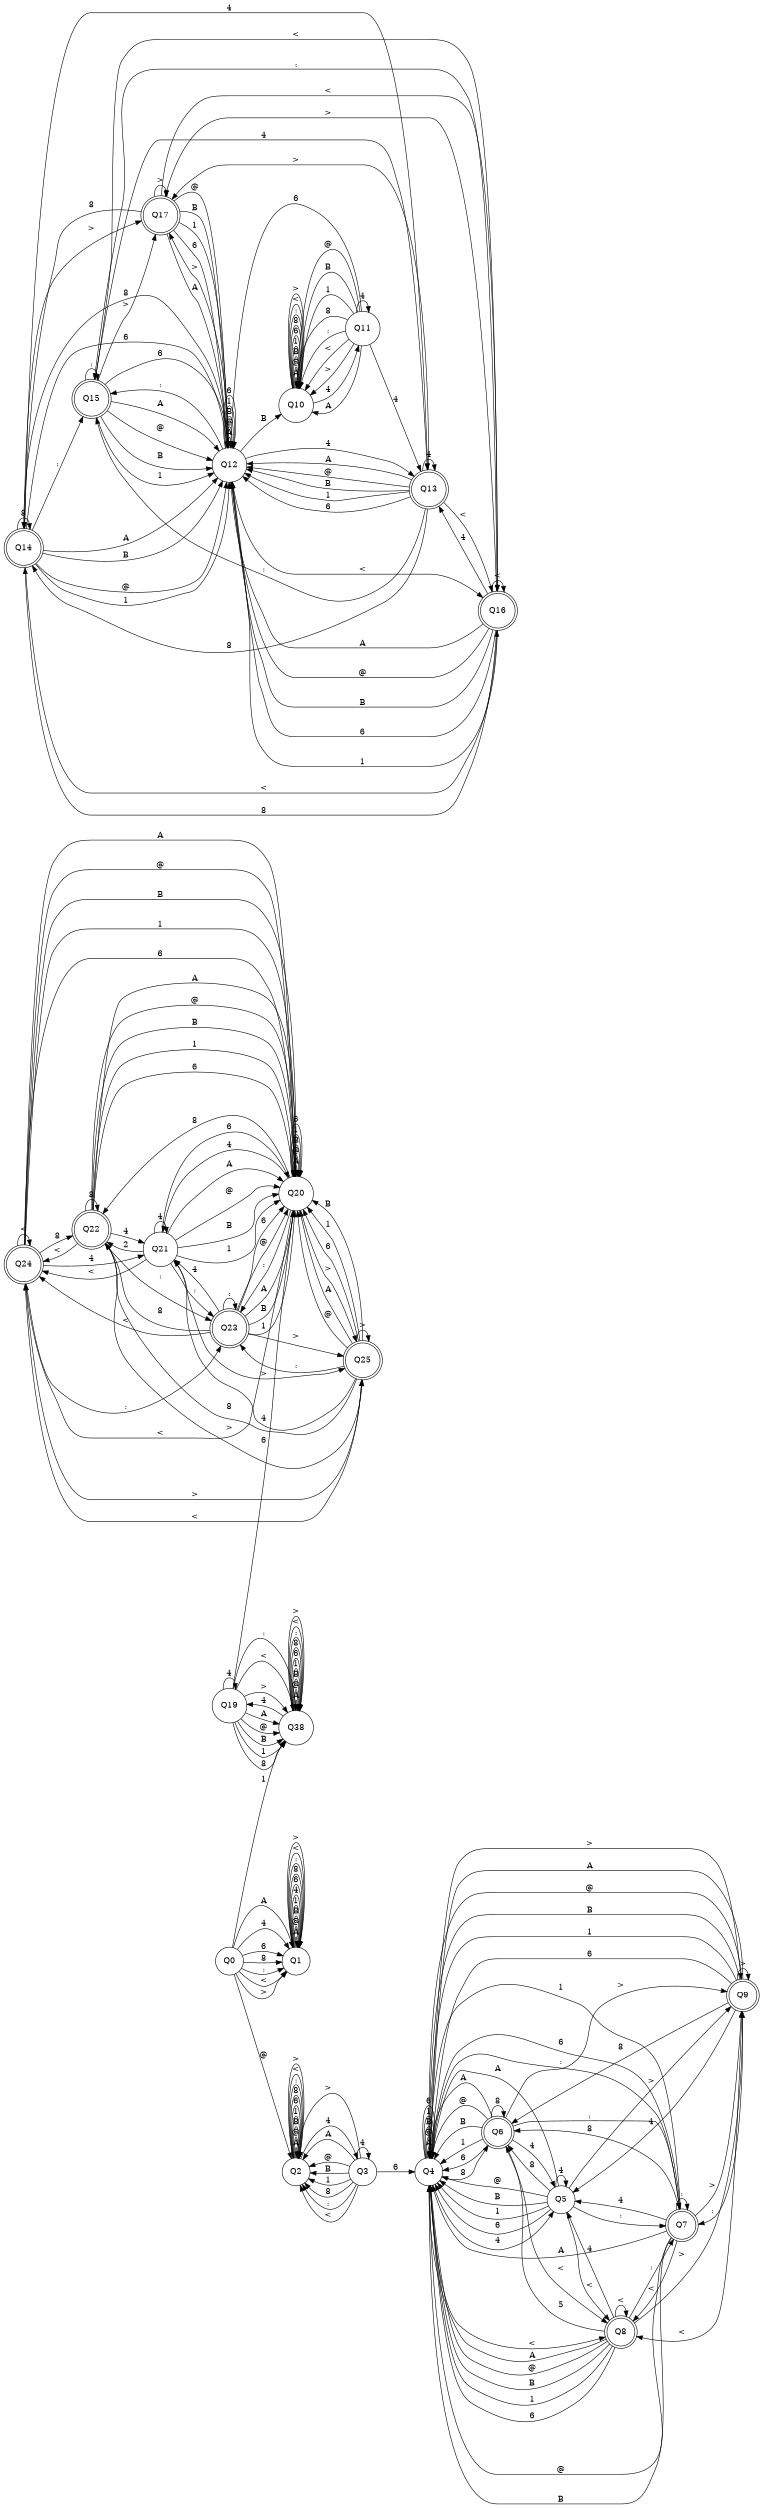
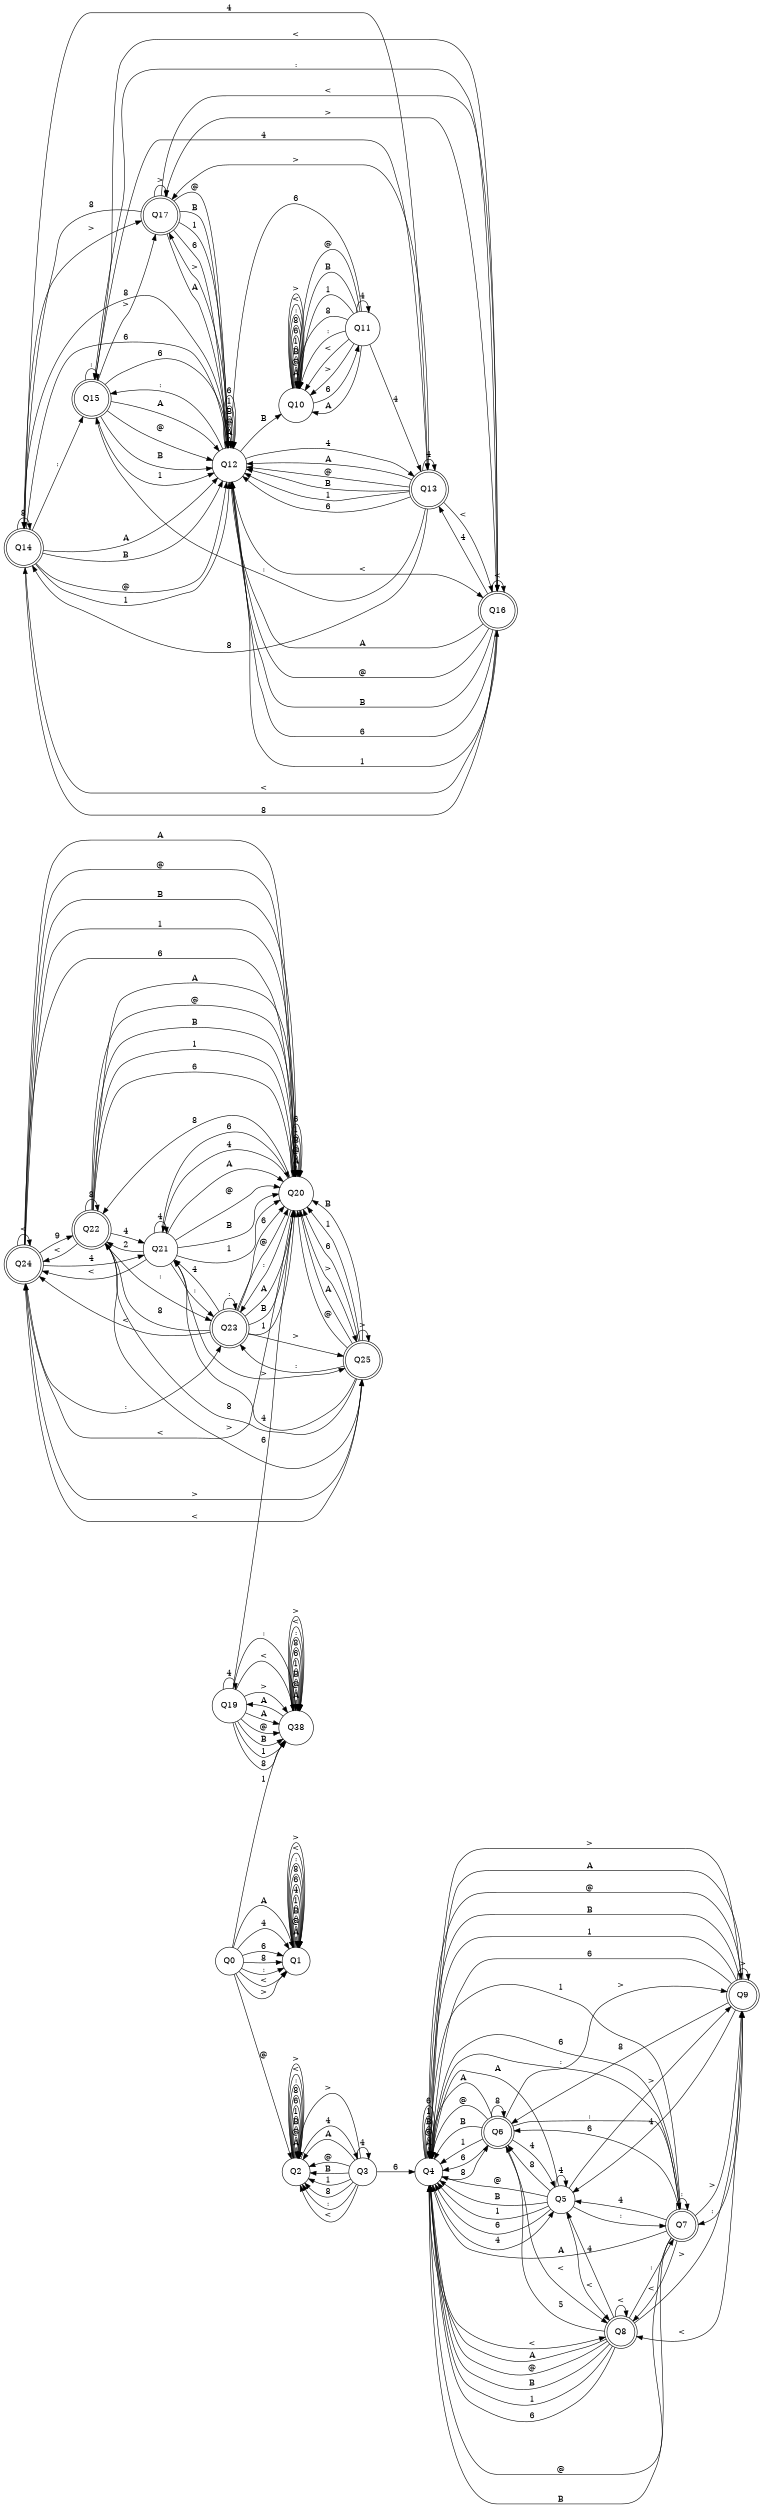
(328, 390) -> (328, 390)
(58, 1236) -> (58, 1236)
(264, 1701) -> (264, 1701)
(590, 2129) -> (590, 2129)
